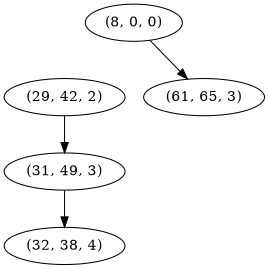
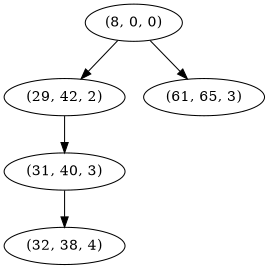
none -> (103, 56)
(65, 172) -> (65, 172)
